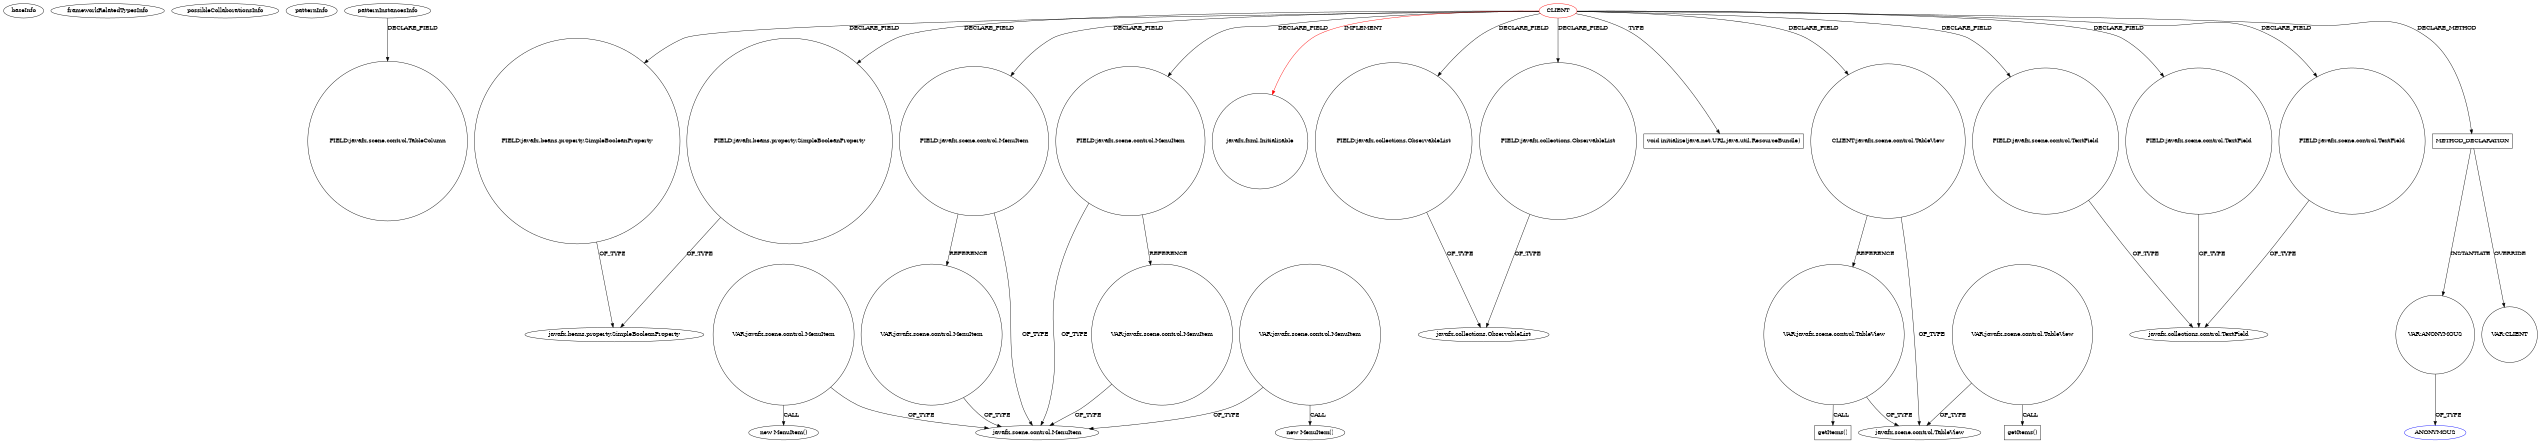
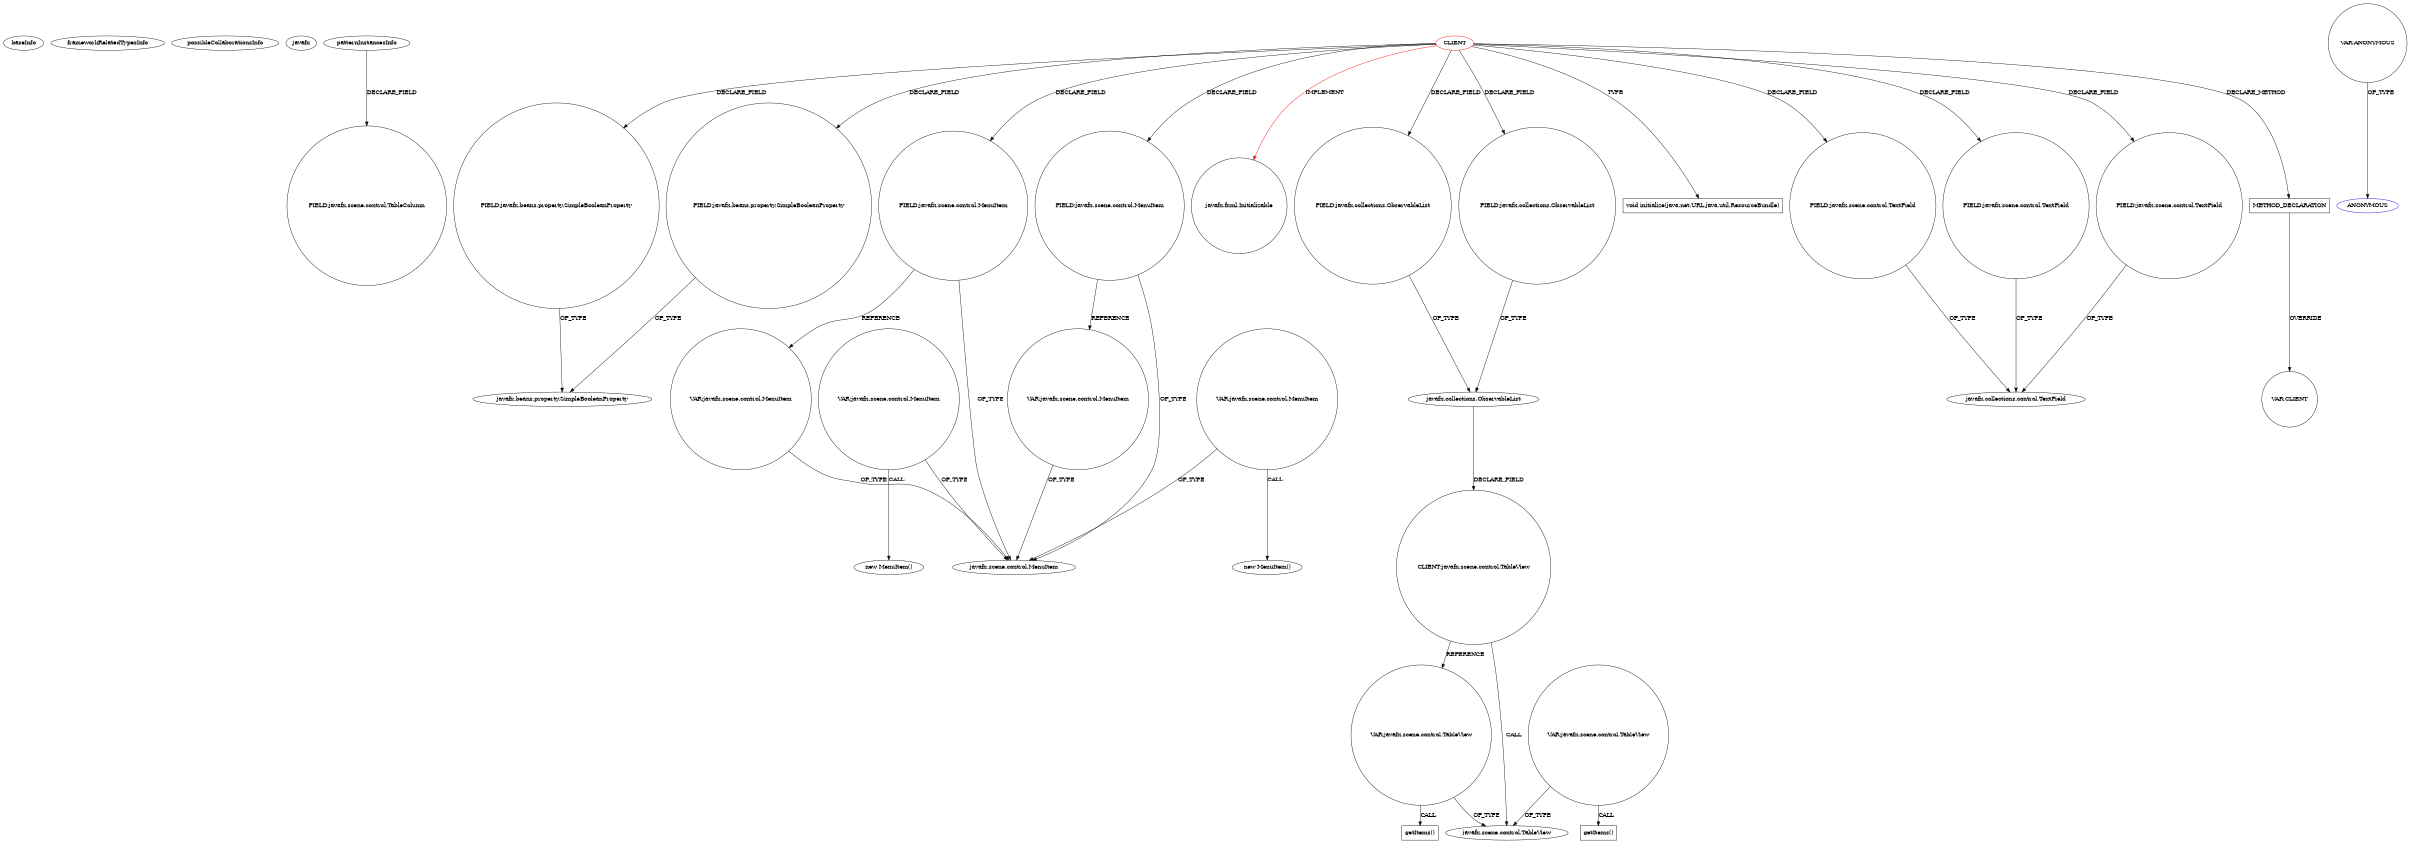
(312, 11) -> (301, 43)
(1719, 19) -> (1474, 446)
(2457, 220) -> none
(1932, 335) -> (1514, 735)
